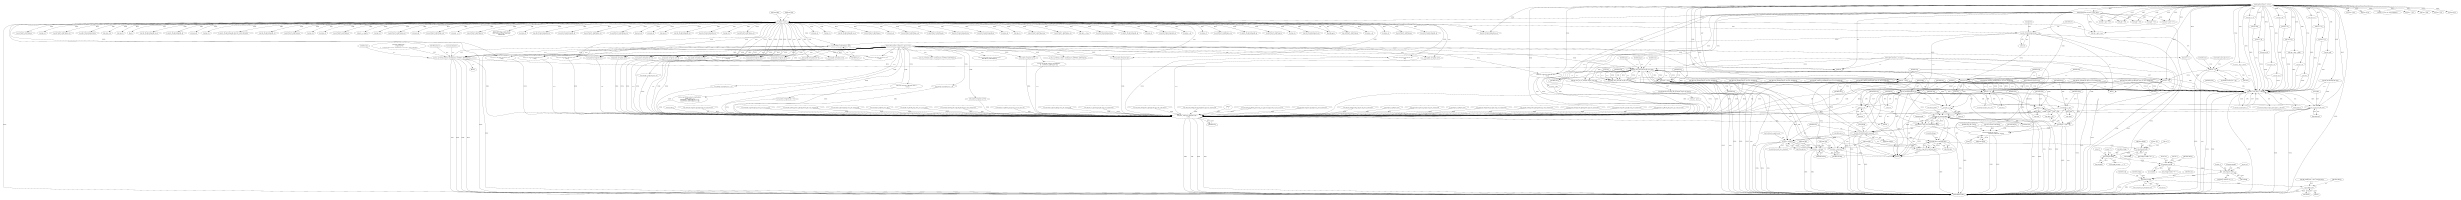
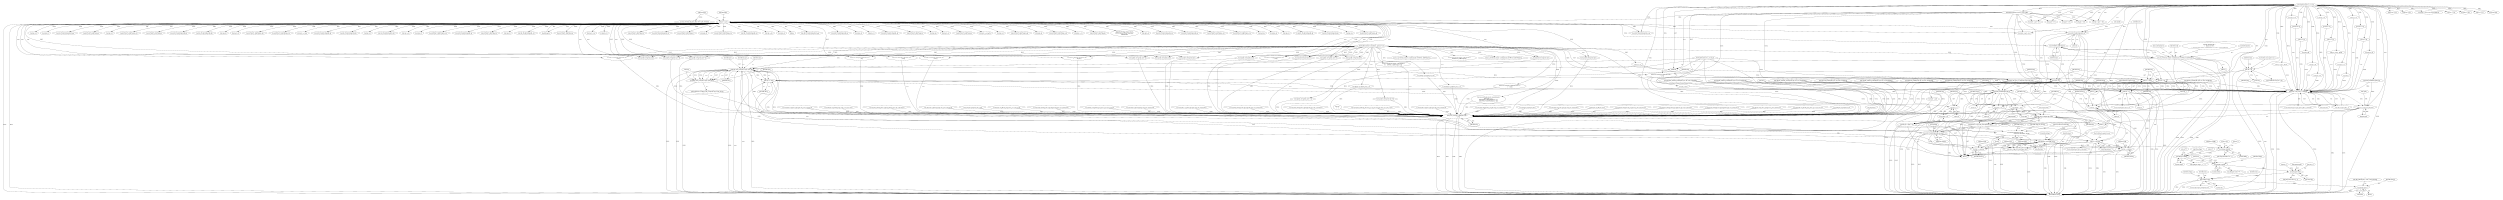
(2198, 9) -> none
(508, 23) -> (698, 17)
none -> (1842, 107)
